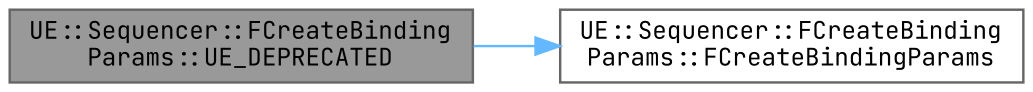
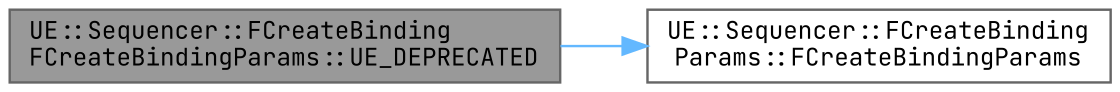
(241, 46) -> (285, 46)
